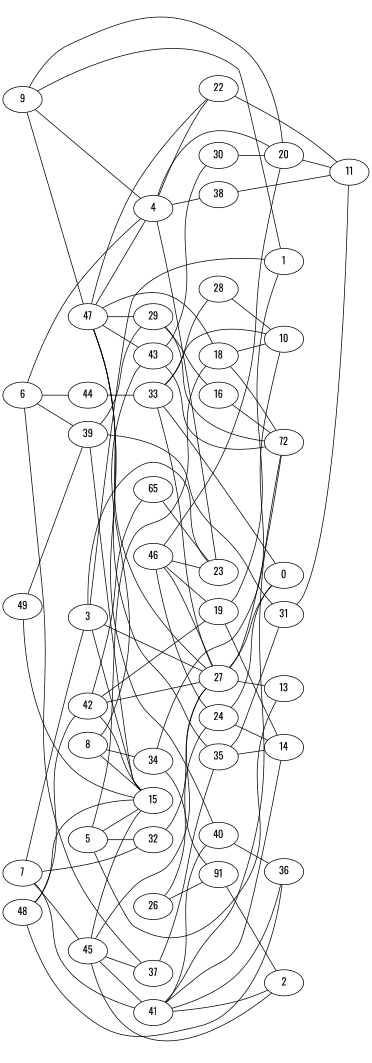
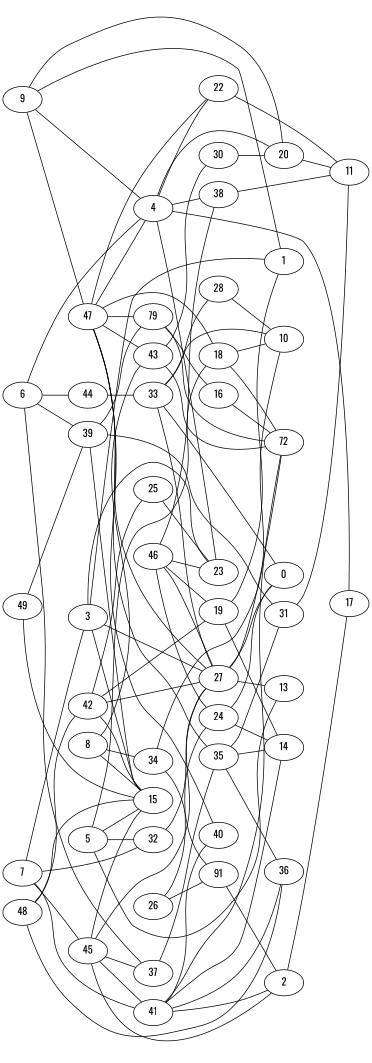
(153, 317) -> (153, 317)
(251, 367) -> (184, 453)
(153, 490) -> (153, 490)
none -> (349, 604)
(246, 851) -> (251, 814)
